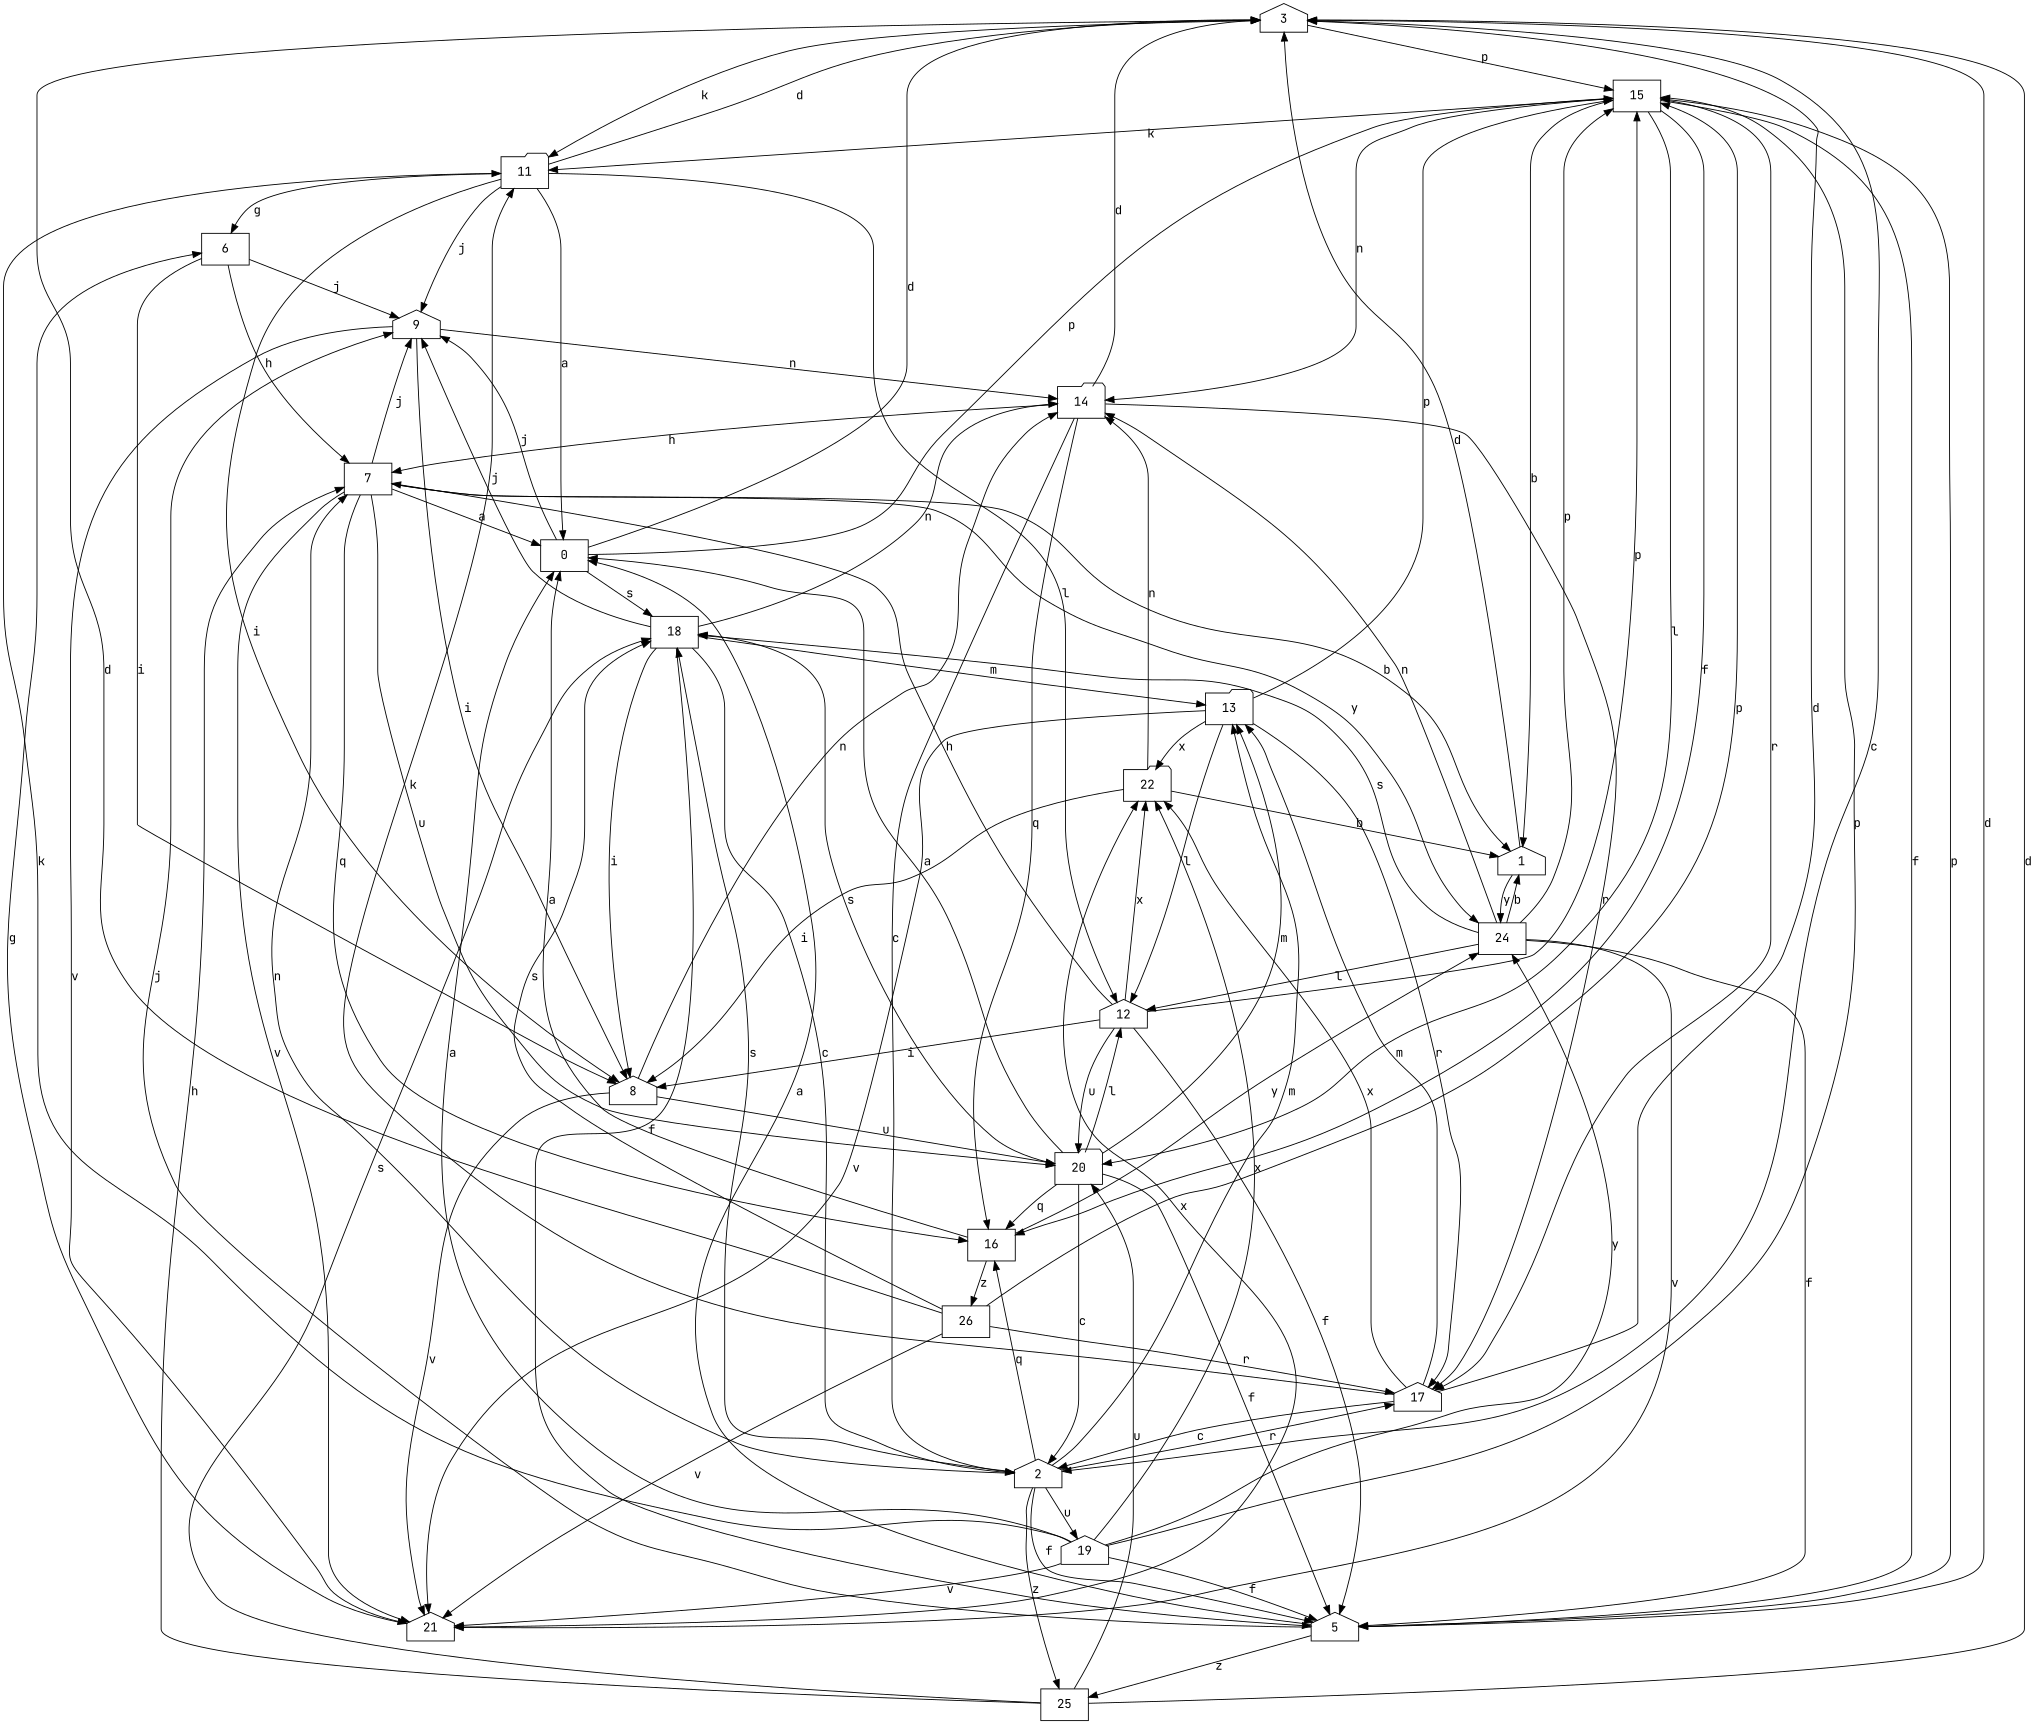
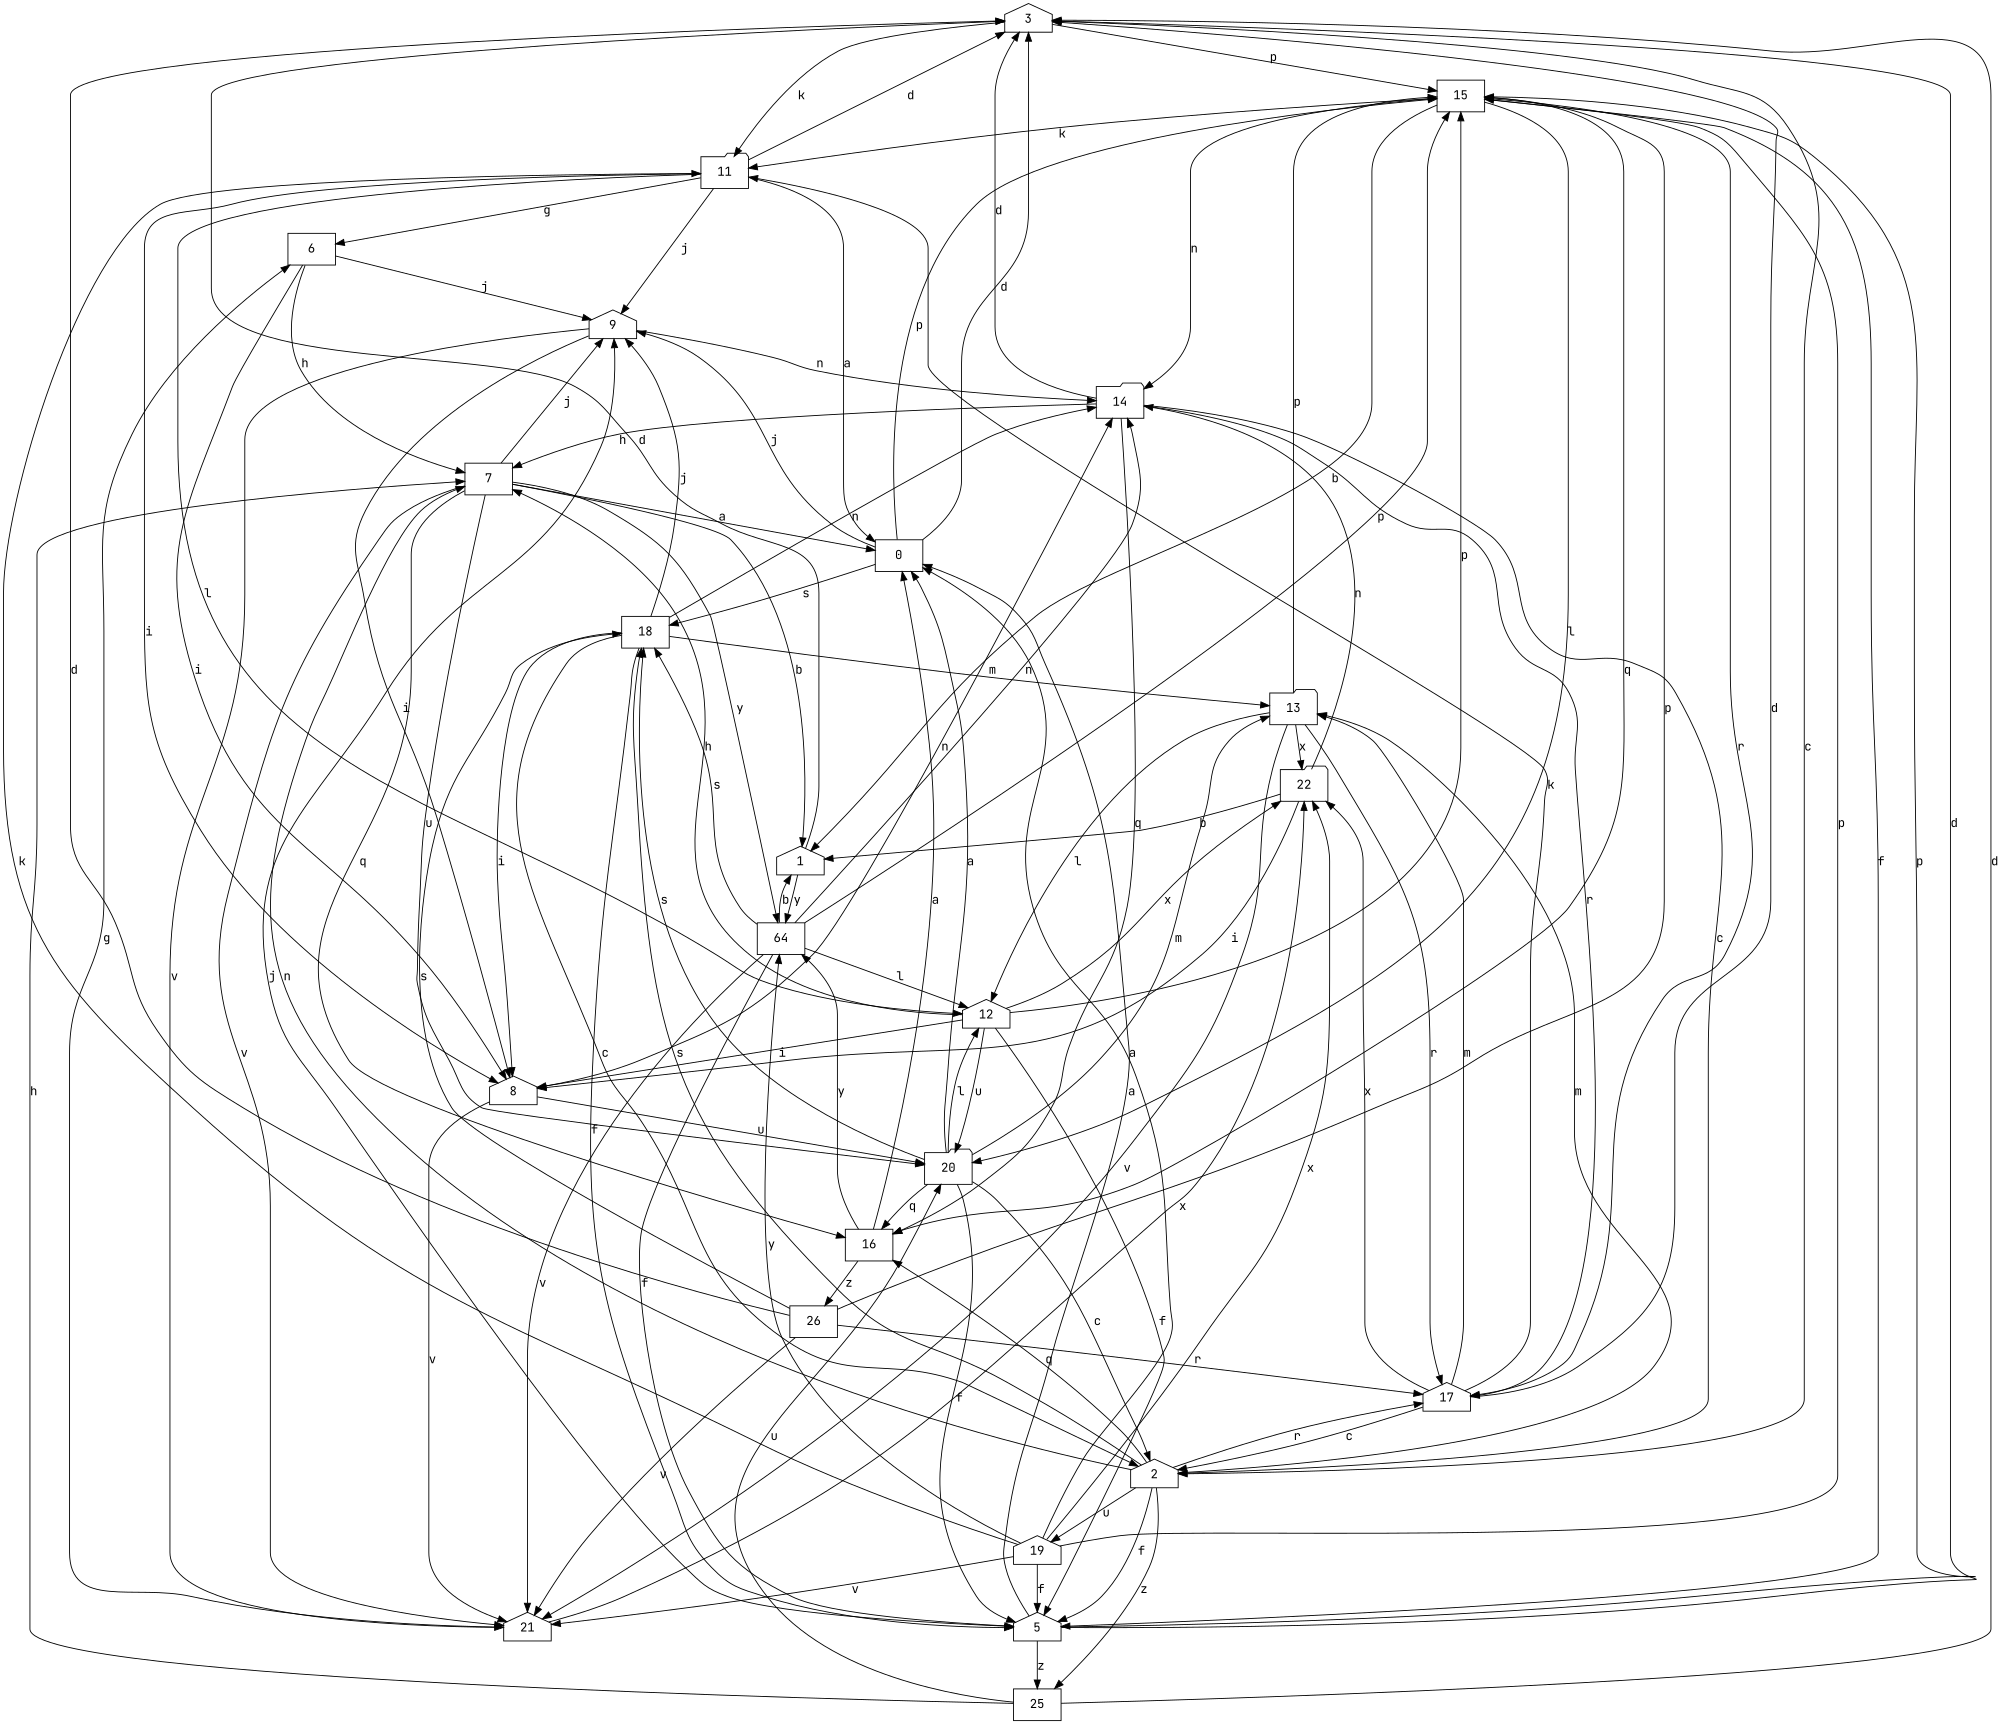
(1705, 671) -> (1628, 671)
(1502, 939) -> (781, 939)
(205, 1479) -> none
